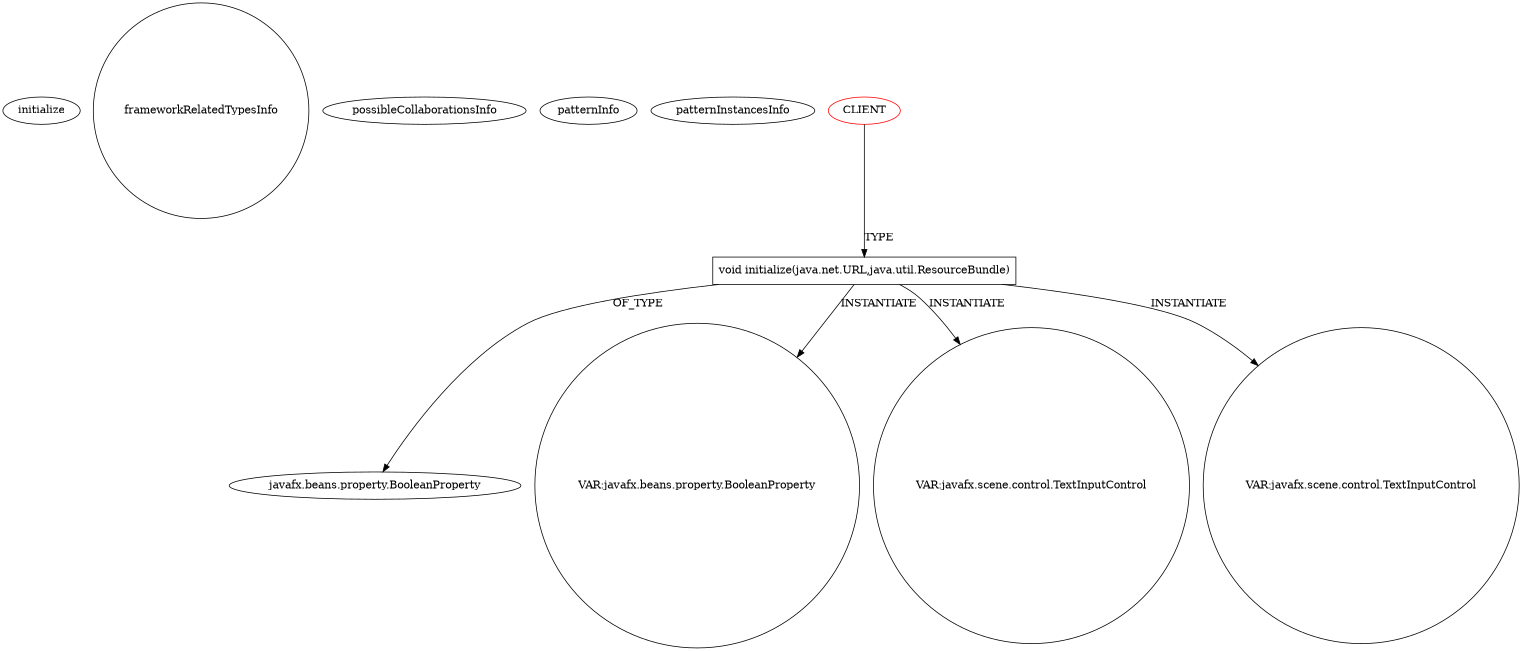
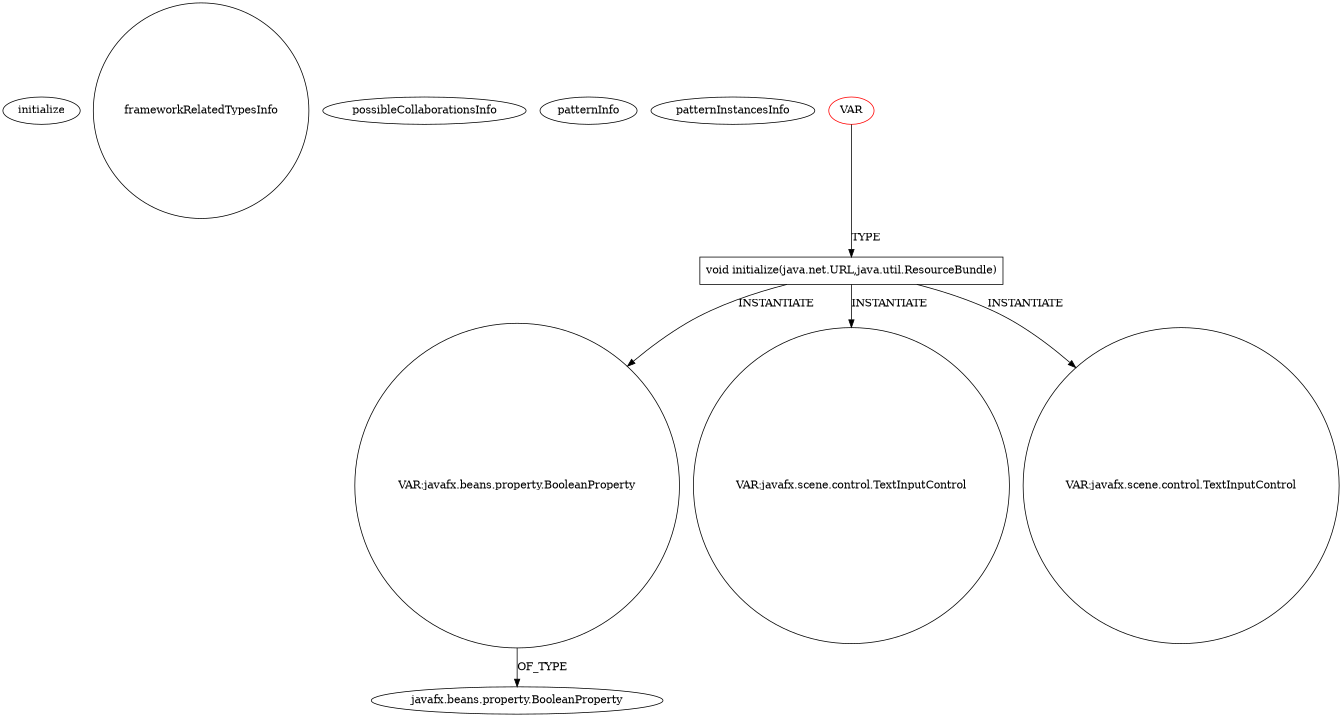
(864, 111) -> (851, 111)
(525, 325) -> (517, 664)
